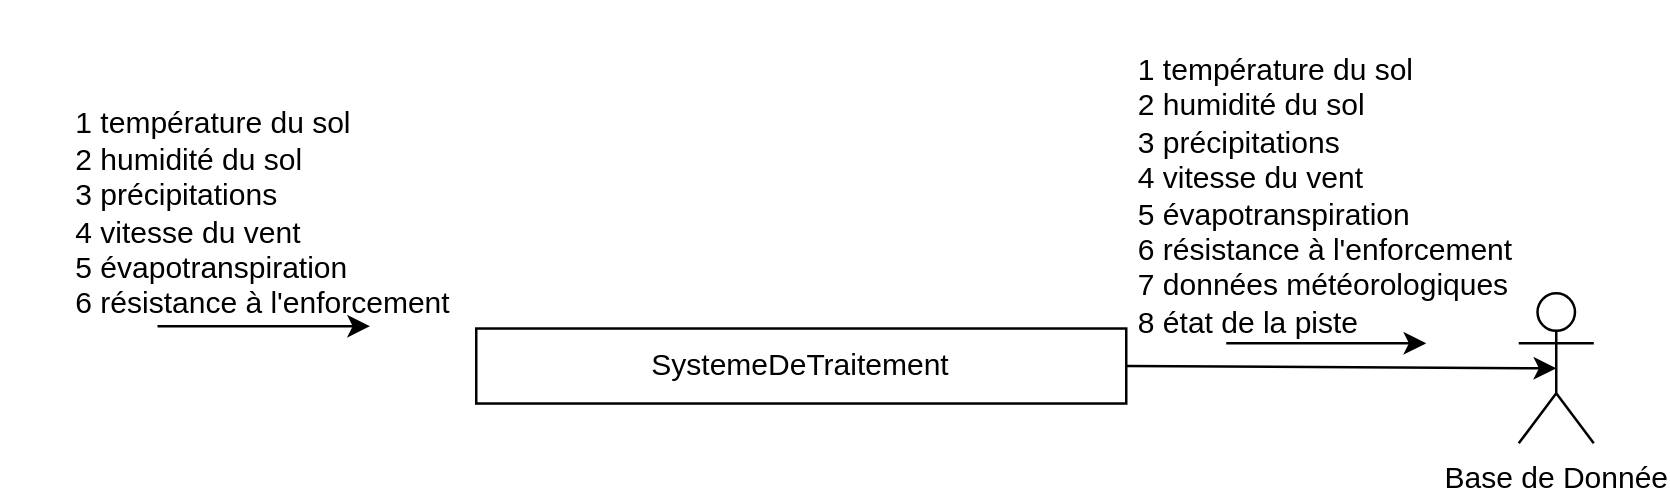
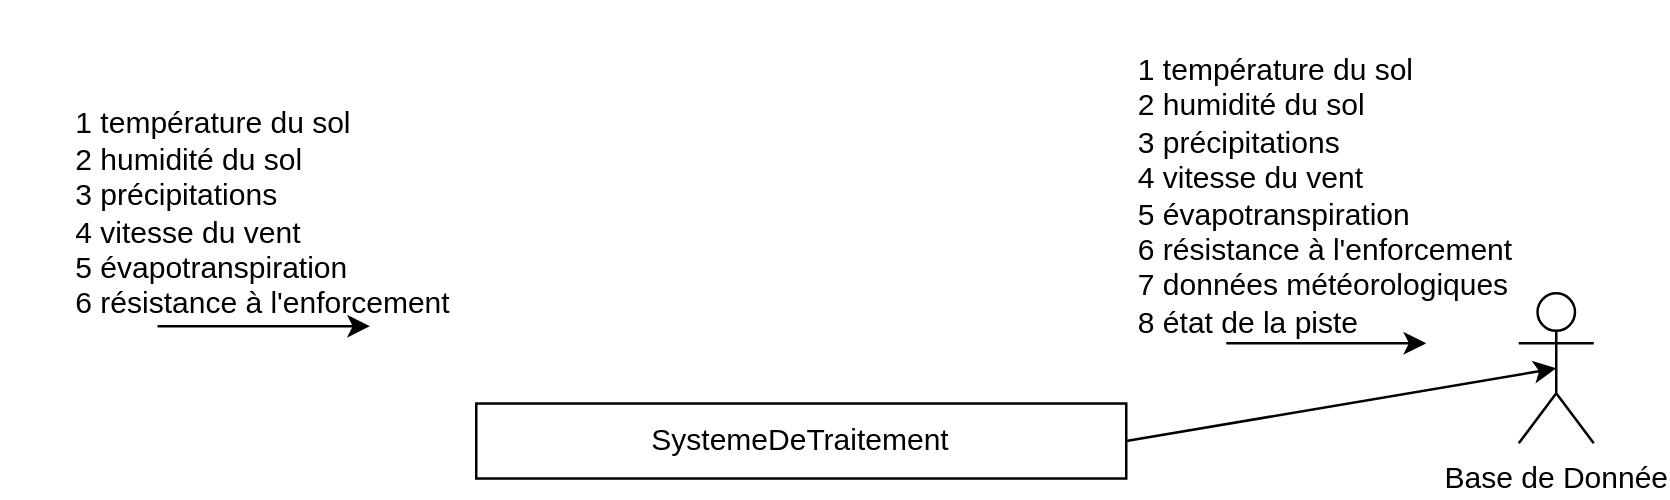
(801, 366) -> (801, 441)
